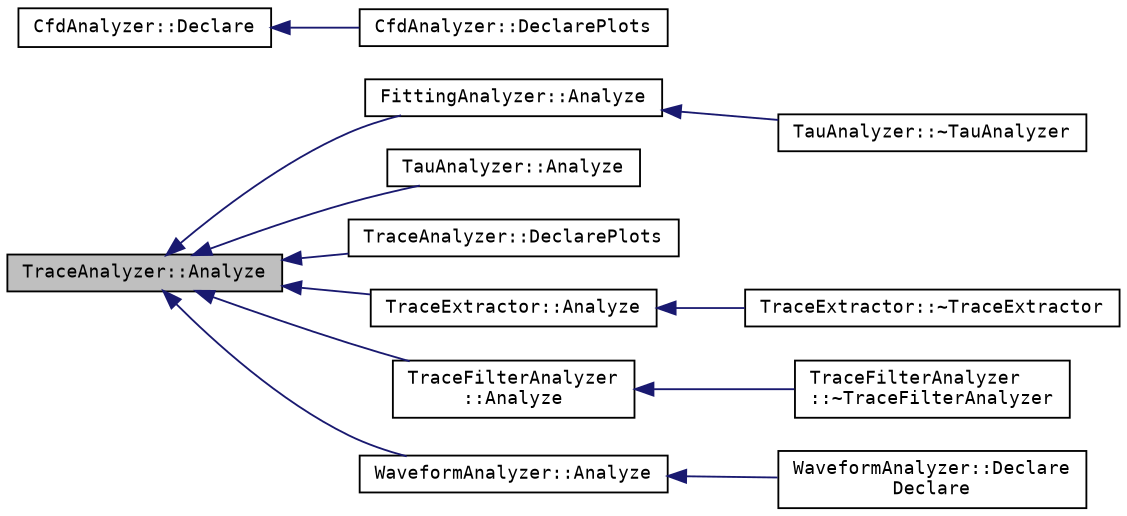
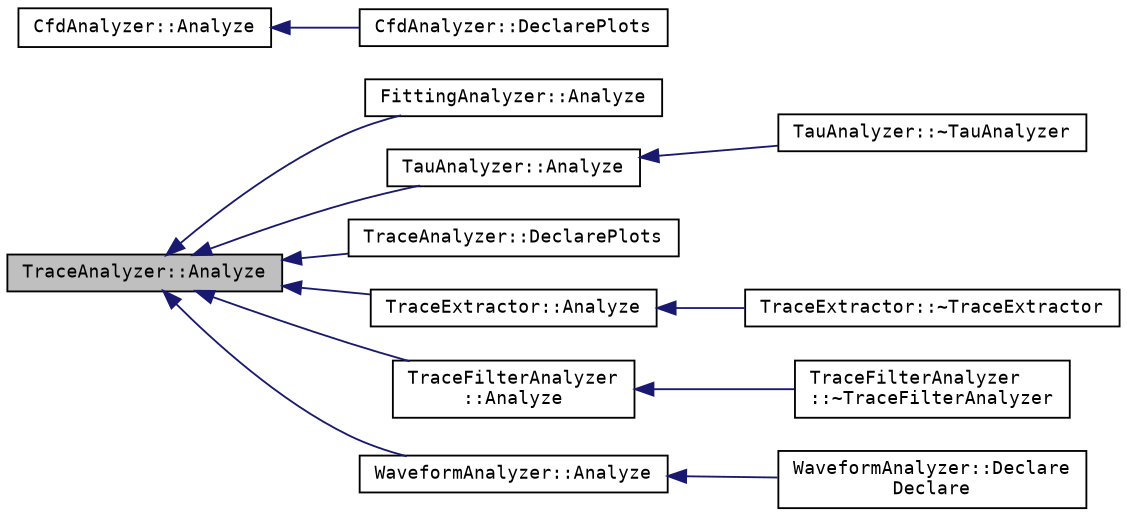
(145, 28) -> (145, 28)
(730, 116) -> (718, 151)
